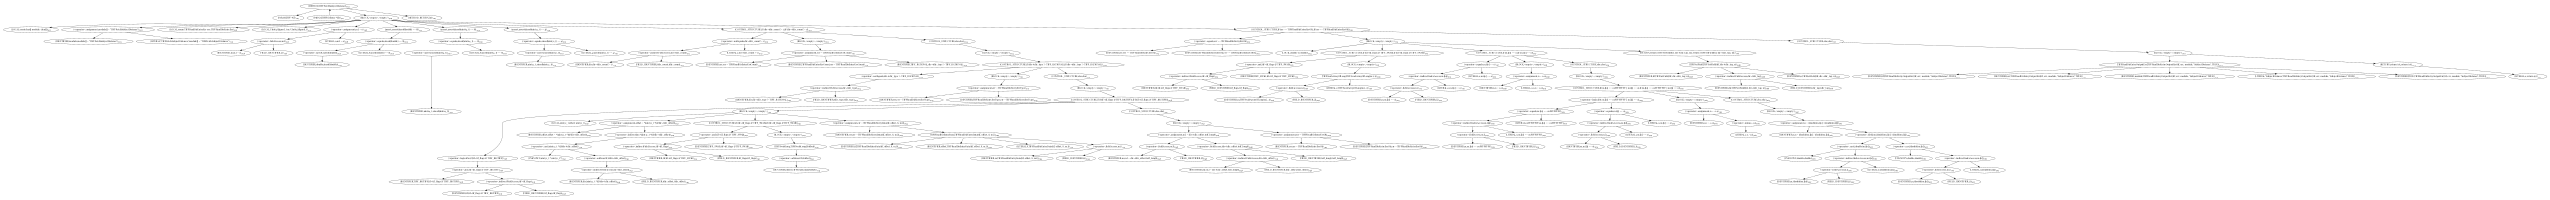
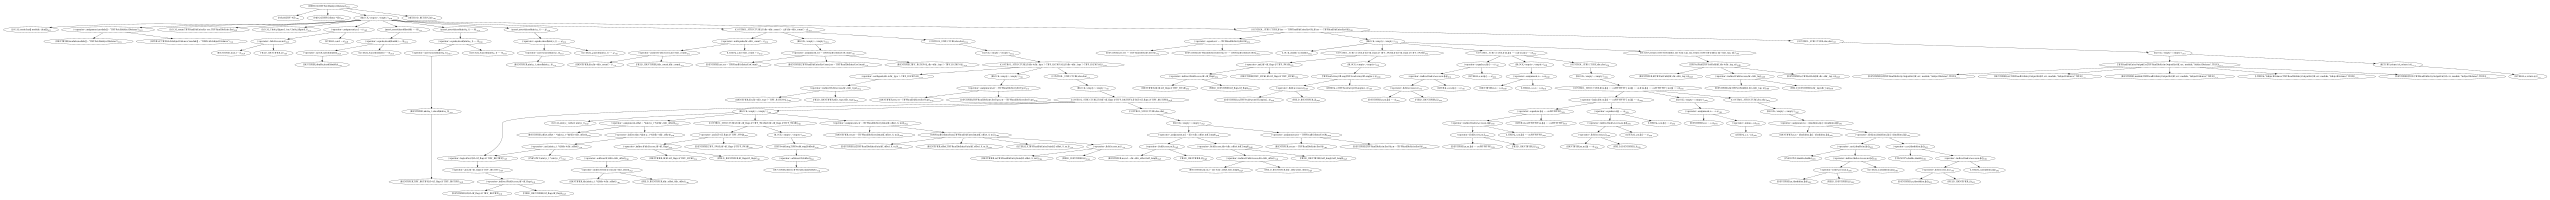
(330, 13) -> (328, 11)
none -> (447, 47)
(581, 152) -> (518, 152)
(455, 176) -> (432, 146)
(618, 182) -> (618, 182)
